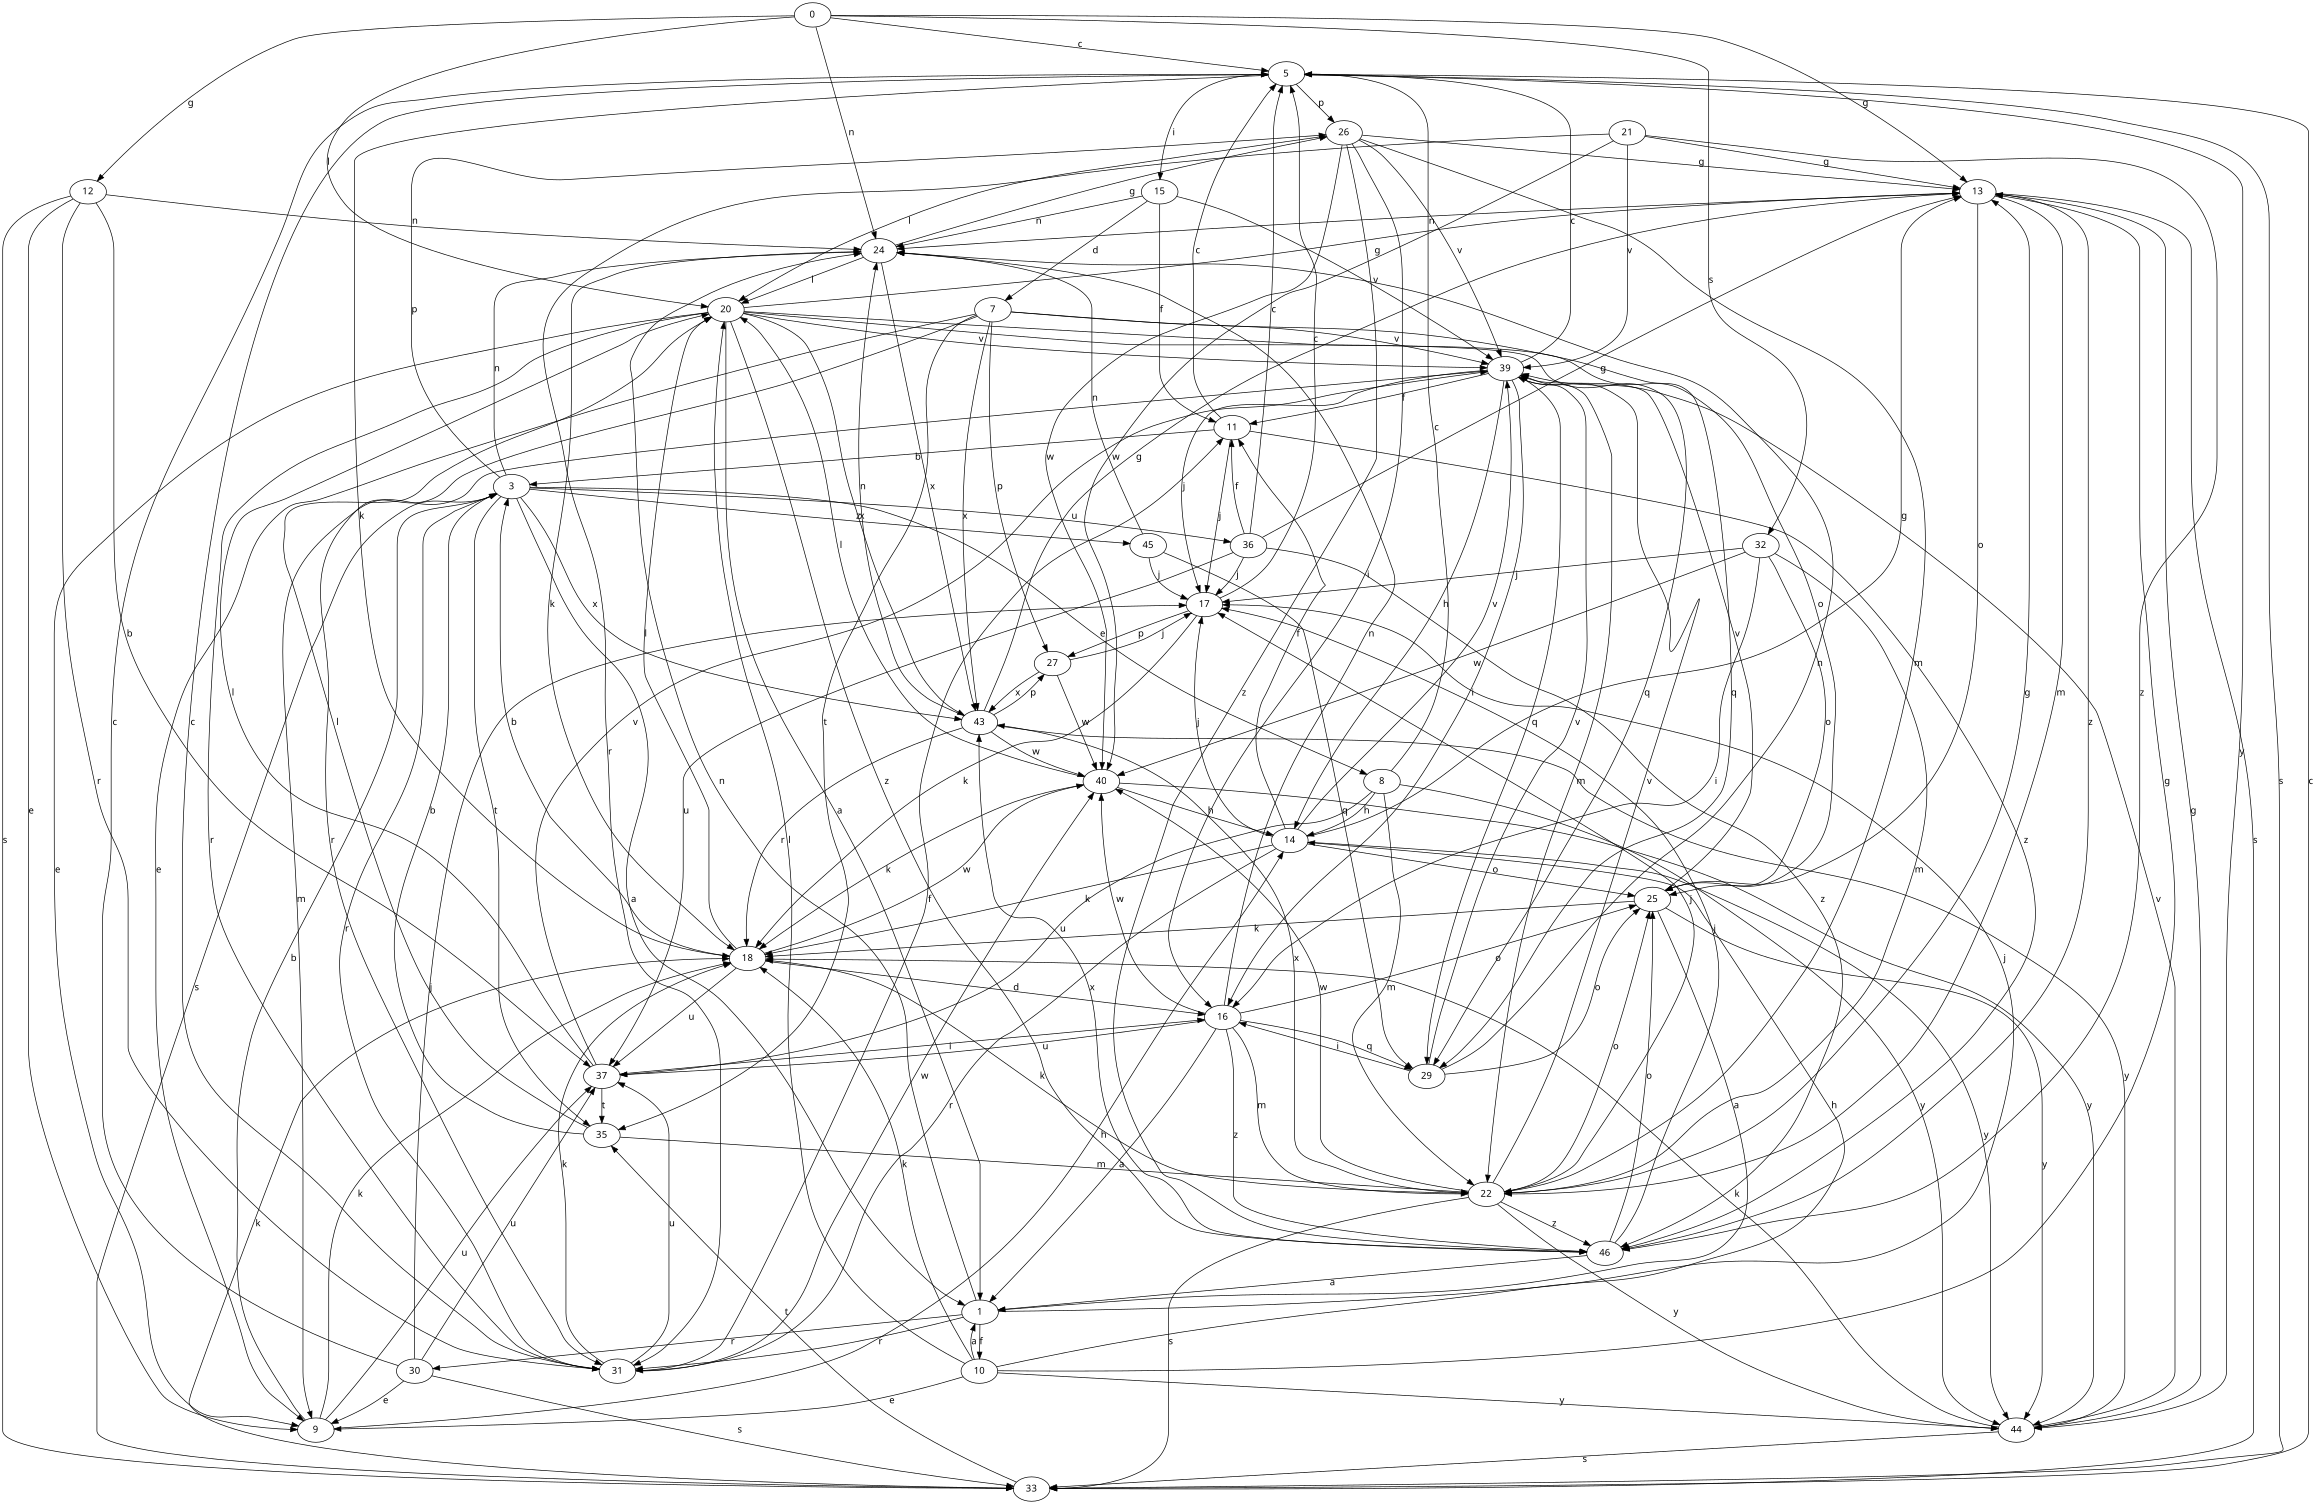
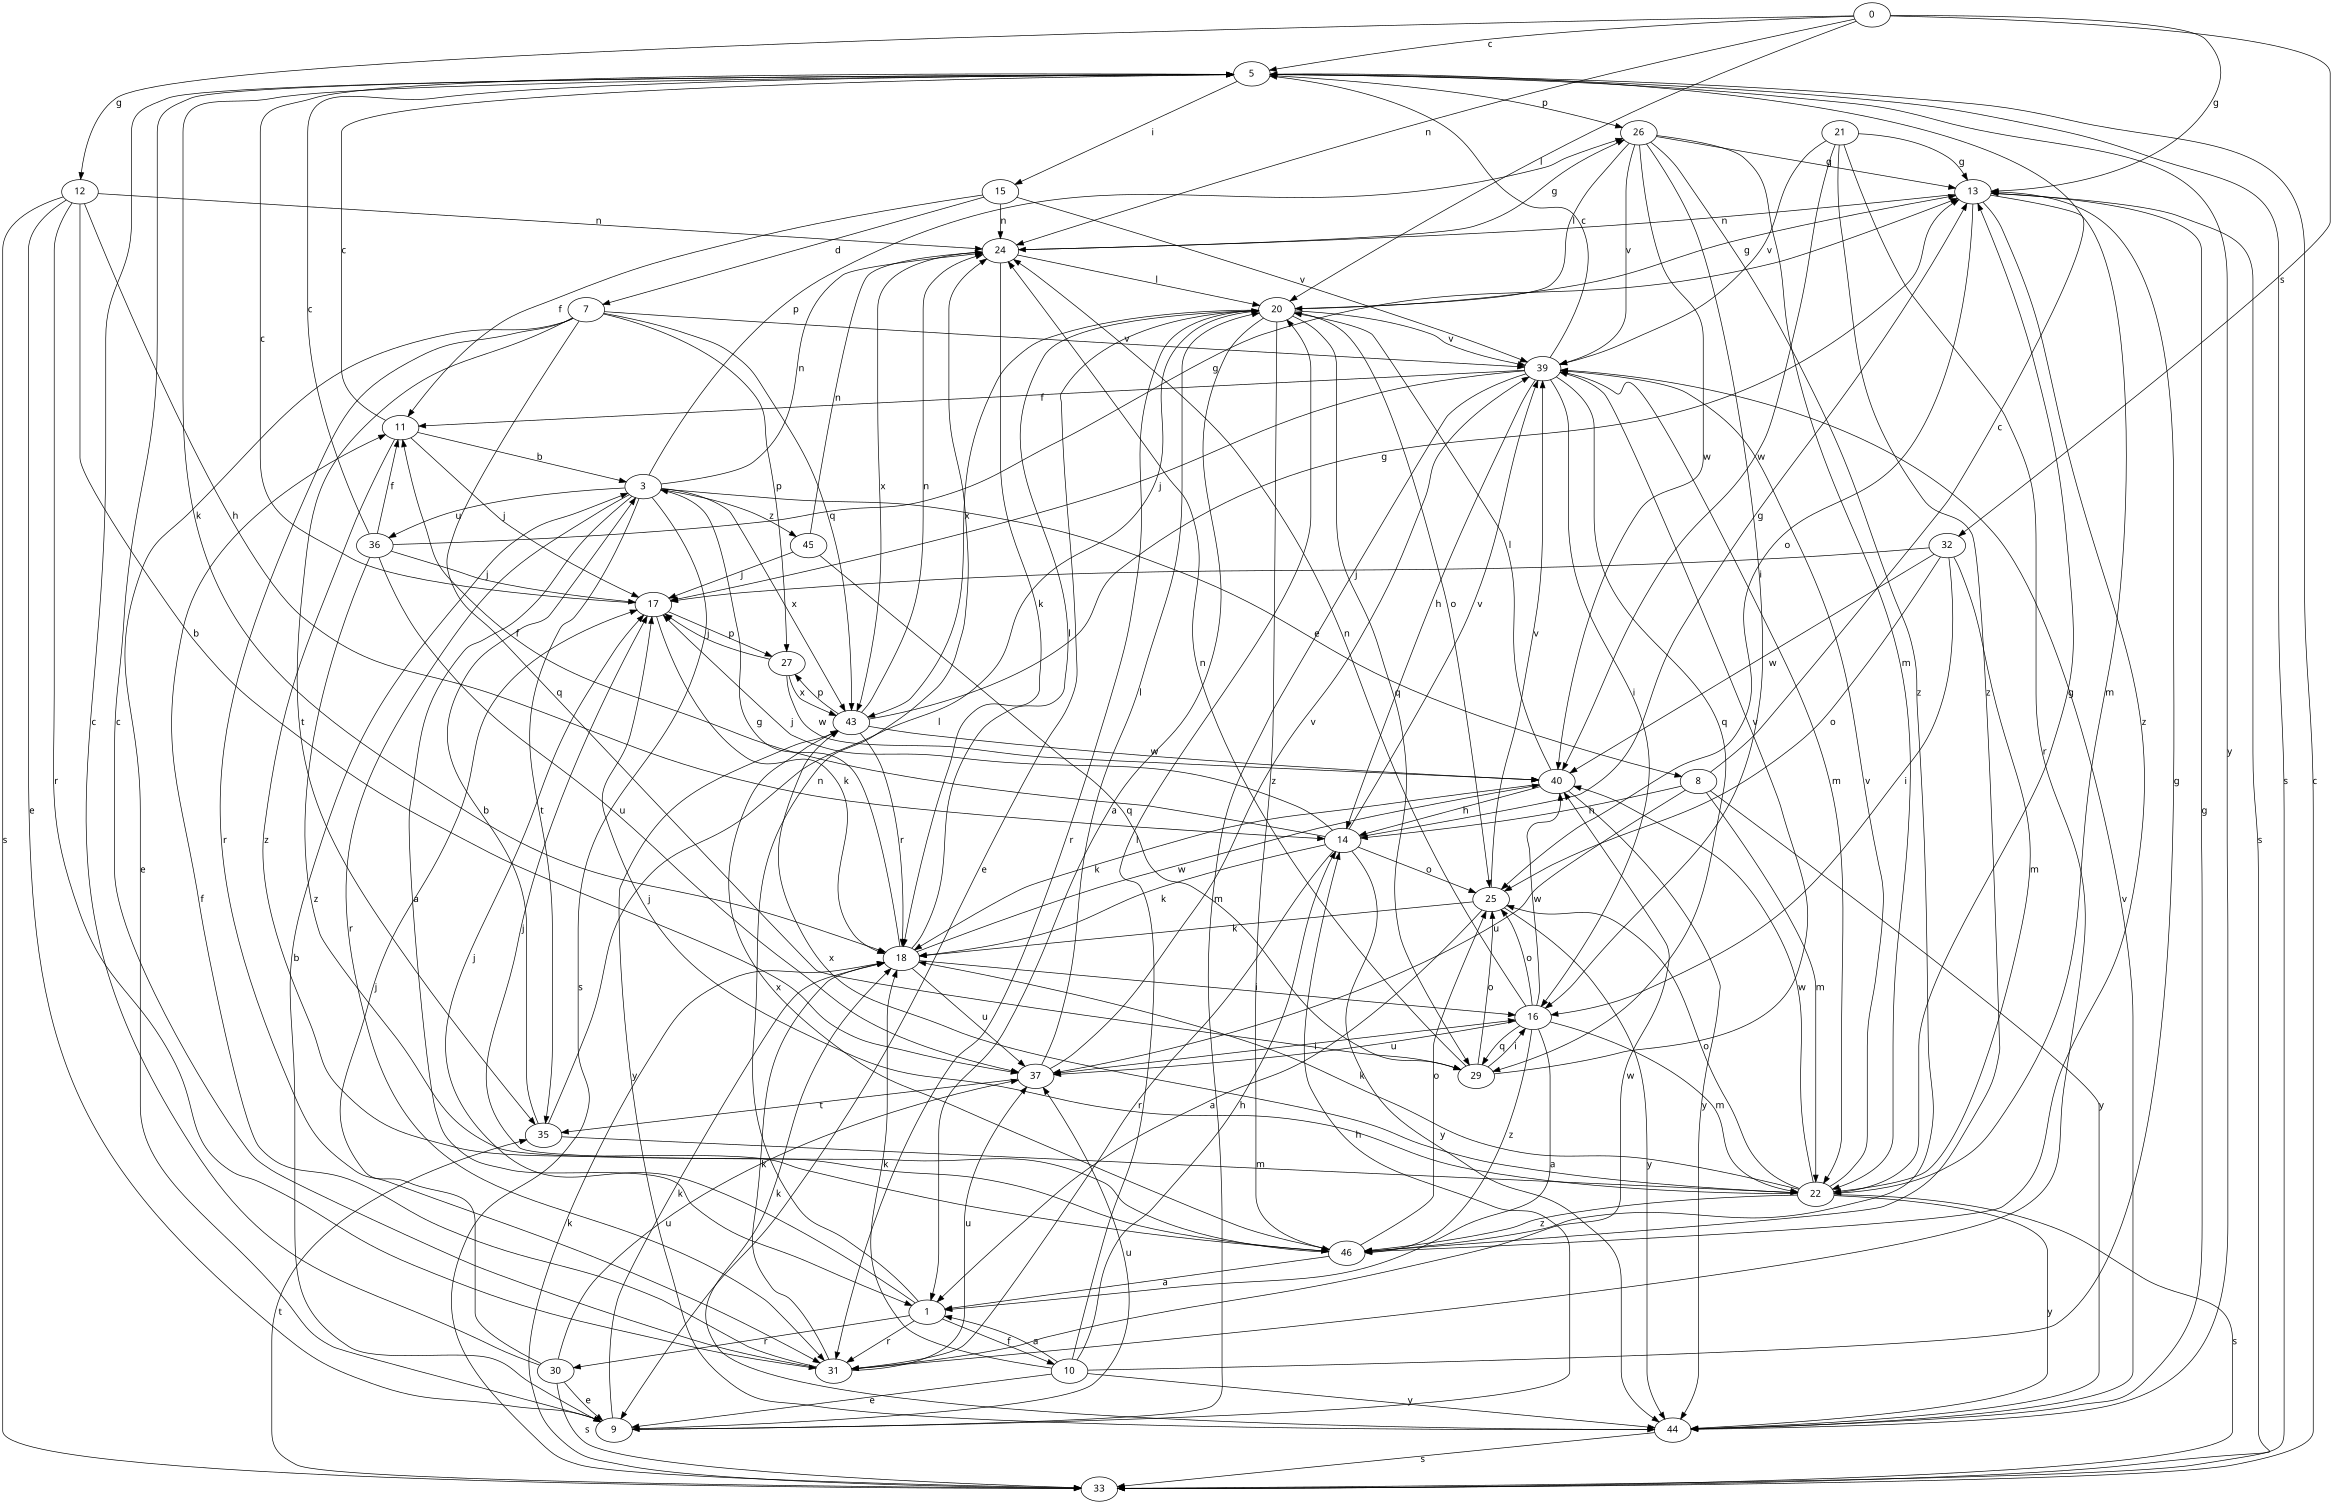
(965, 516) -> (833, 516)
(514, 723) -> (759, 723)
none -> (606, 736)
(1016, 988) -> (1257, 988)
